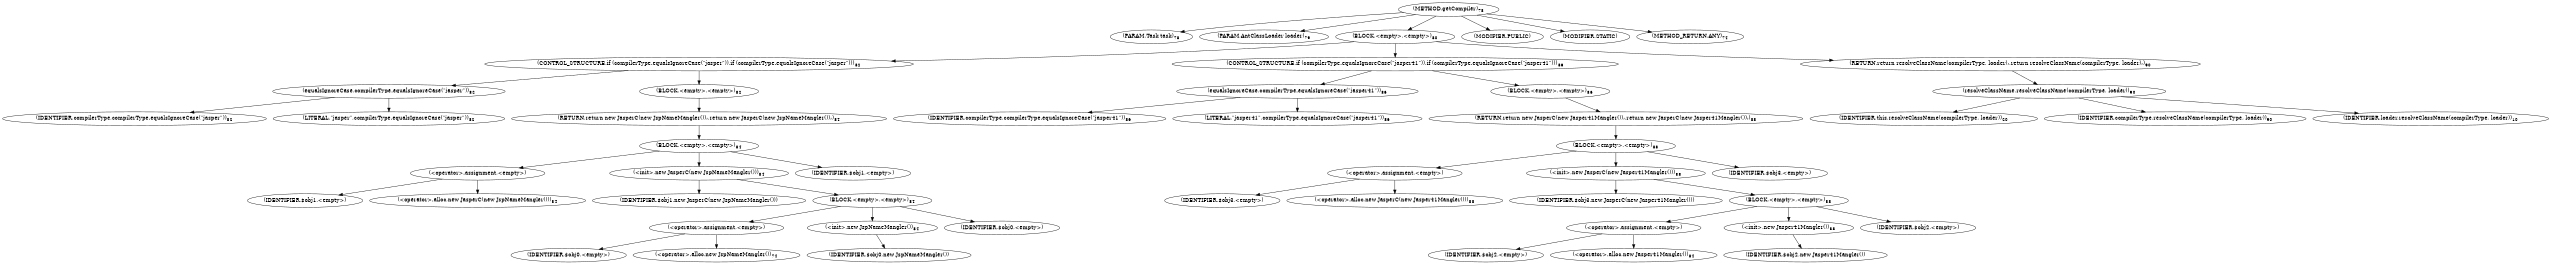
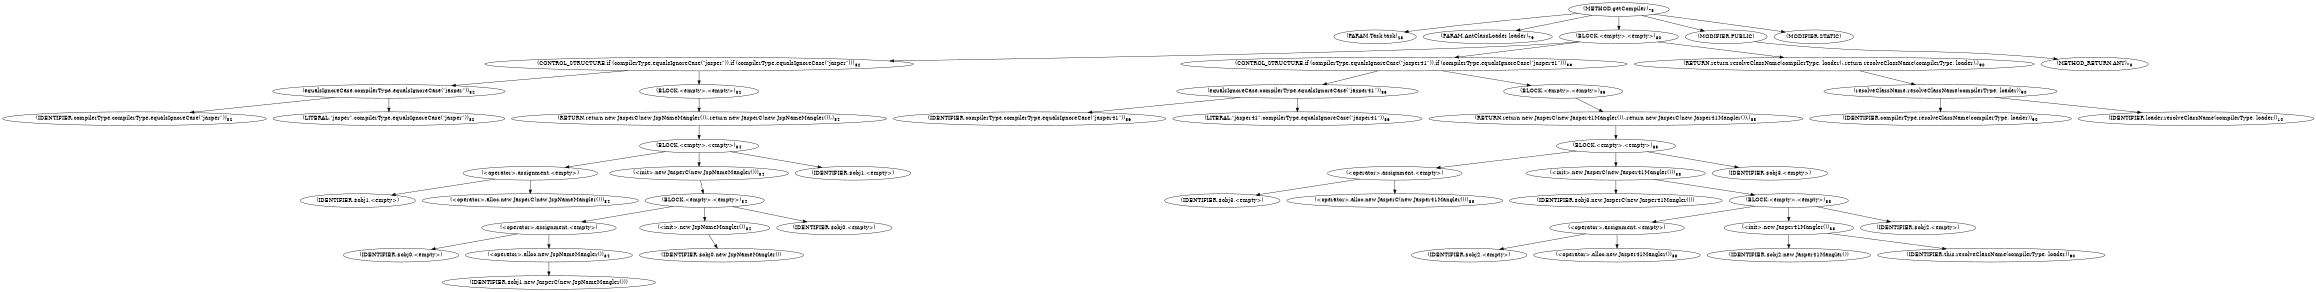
(1567, 23) -> (1904, 51)
(1177, 36) -> (1401, 36)
(1725, 36) -> (2130, 64)
(1988, 105) -> (1885, 241)
(2005, 118) -> (2073, 255)
(699, 185) -> (549, 267)
(775, 255) -> (607, 255)
(1692, 255) -> (1675, 255)
